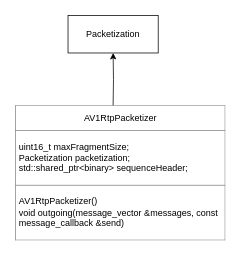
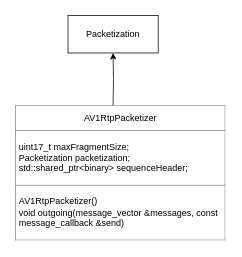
(121, 143) -> (121, 143)
